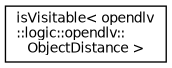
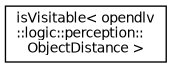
(86, 34) -> (86, 34)
